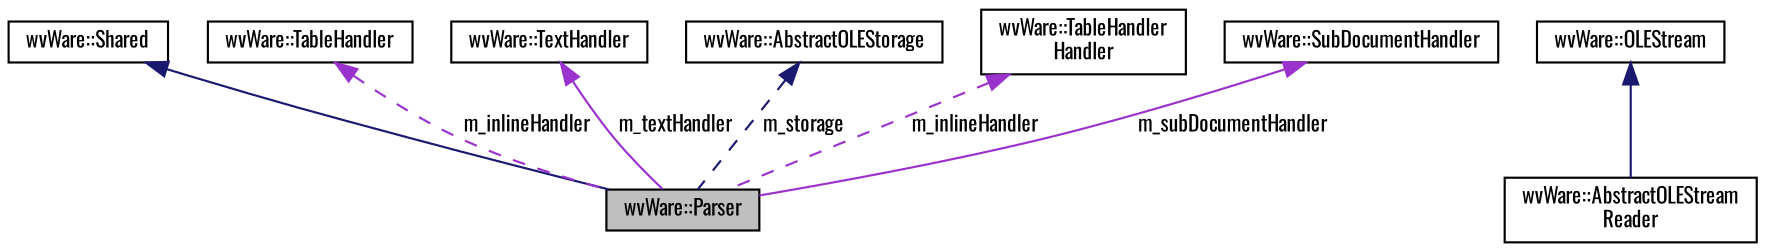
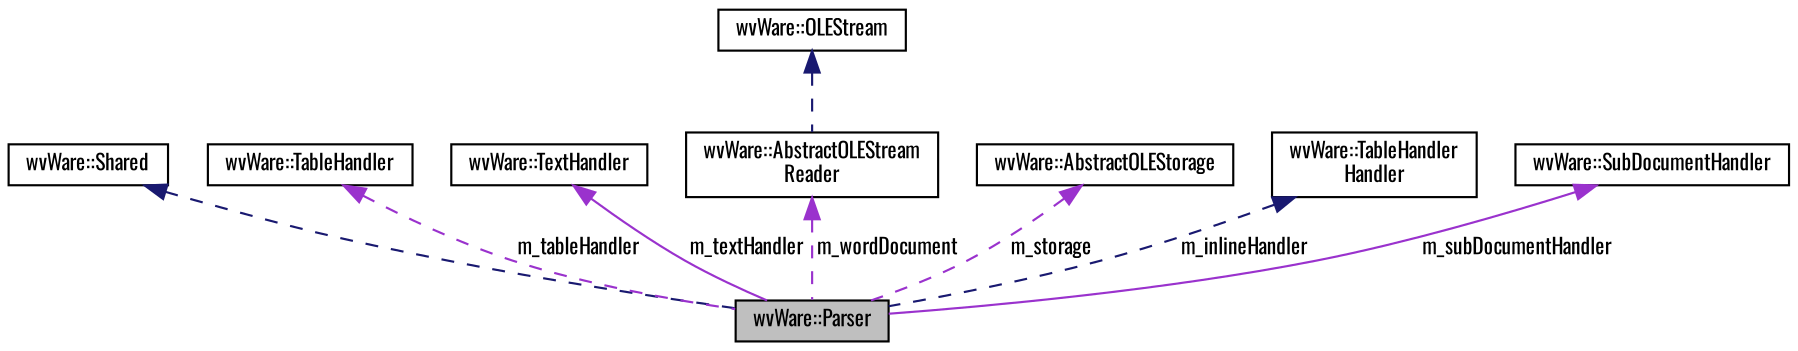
(525, 126) -> (576, 249)
(1631, 131) -> (812, 102)
(387, 132) -> (448, 261)
(742, 135) -> (972, 258)
(859, 136) -> (1084, 265)
none -> (812, 260)
